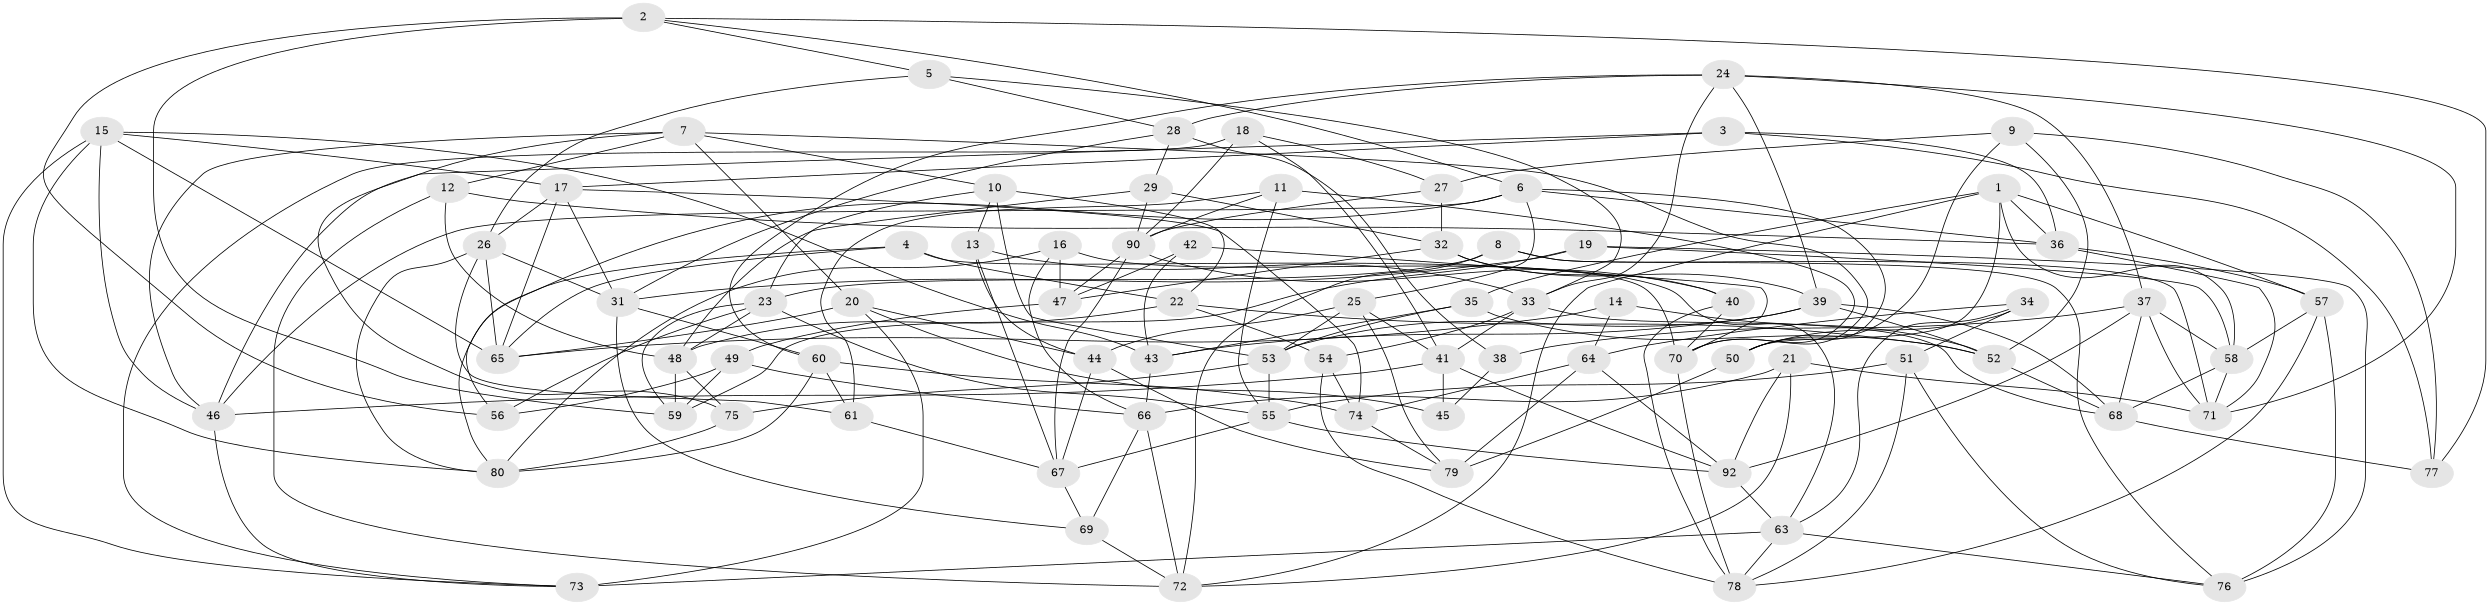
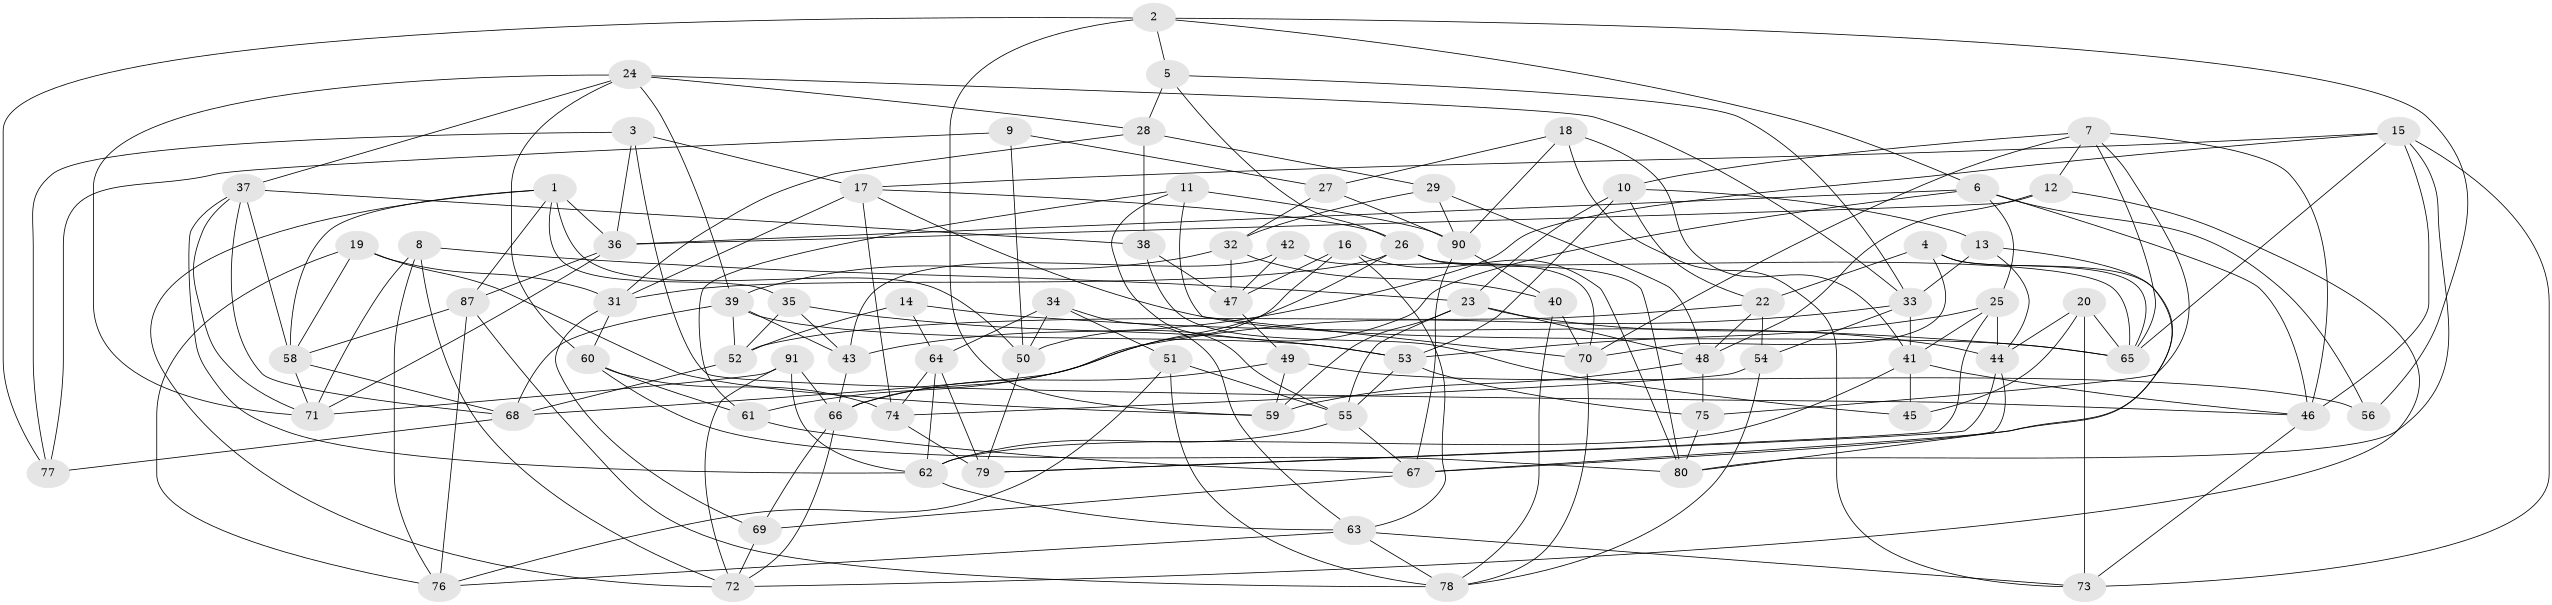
(757, 206) -> (2143, 249)
(2087, 239) -> none
(1097, 274) -> (1188, 274)
(2322, 302) -> (468, 302)
(1790, 359) -> (792, 359)
(598, 363) -> (1733, 331)
(1730, 473) -> (926, 473)
